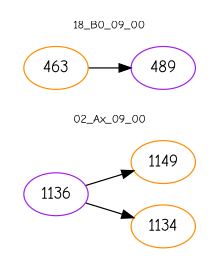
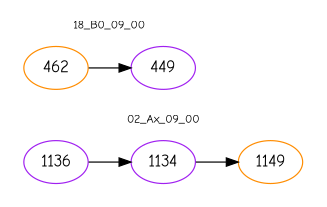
(56, 68) -> (56, 68)
(163, 68) -> (163, 68)
(104, 180) -> (211, 162)
(163, 226) -> (163, 162)
